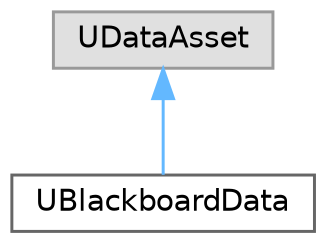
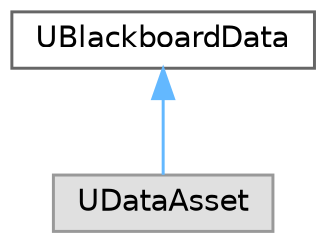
(163, 137) -> (163, 137)
